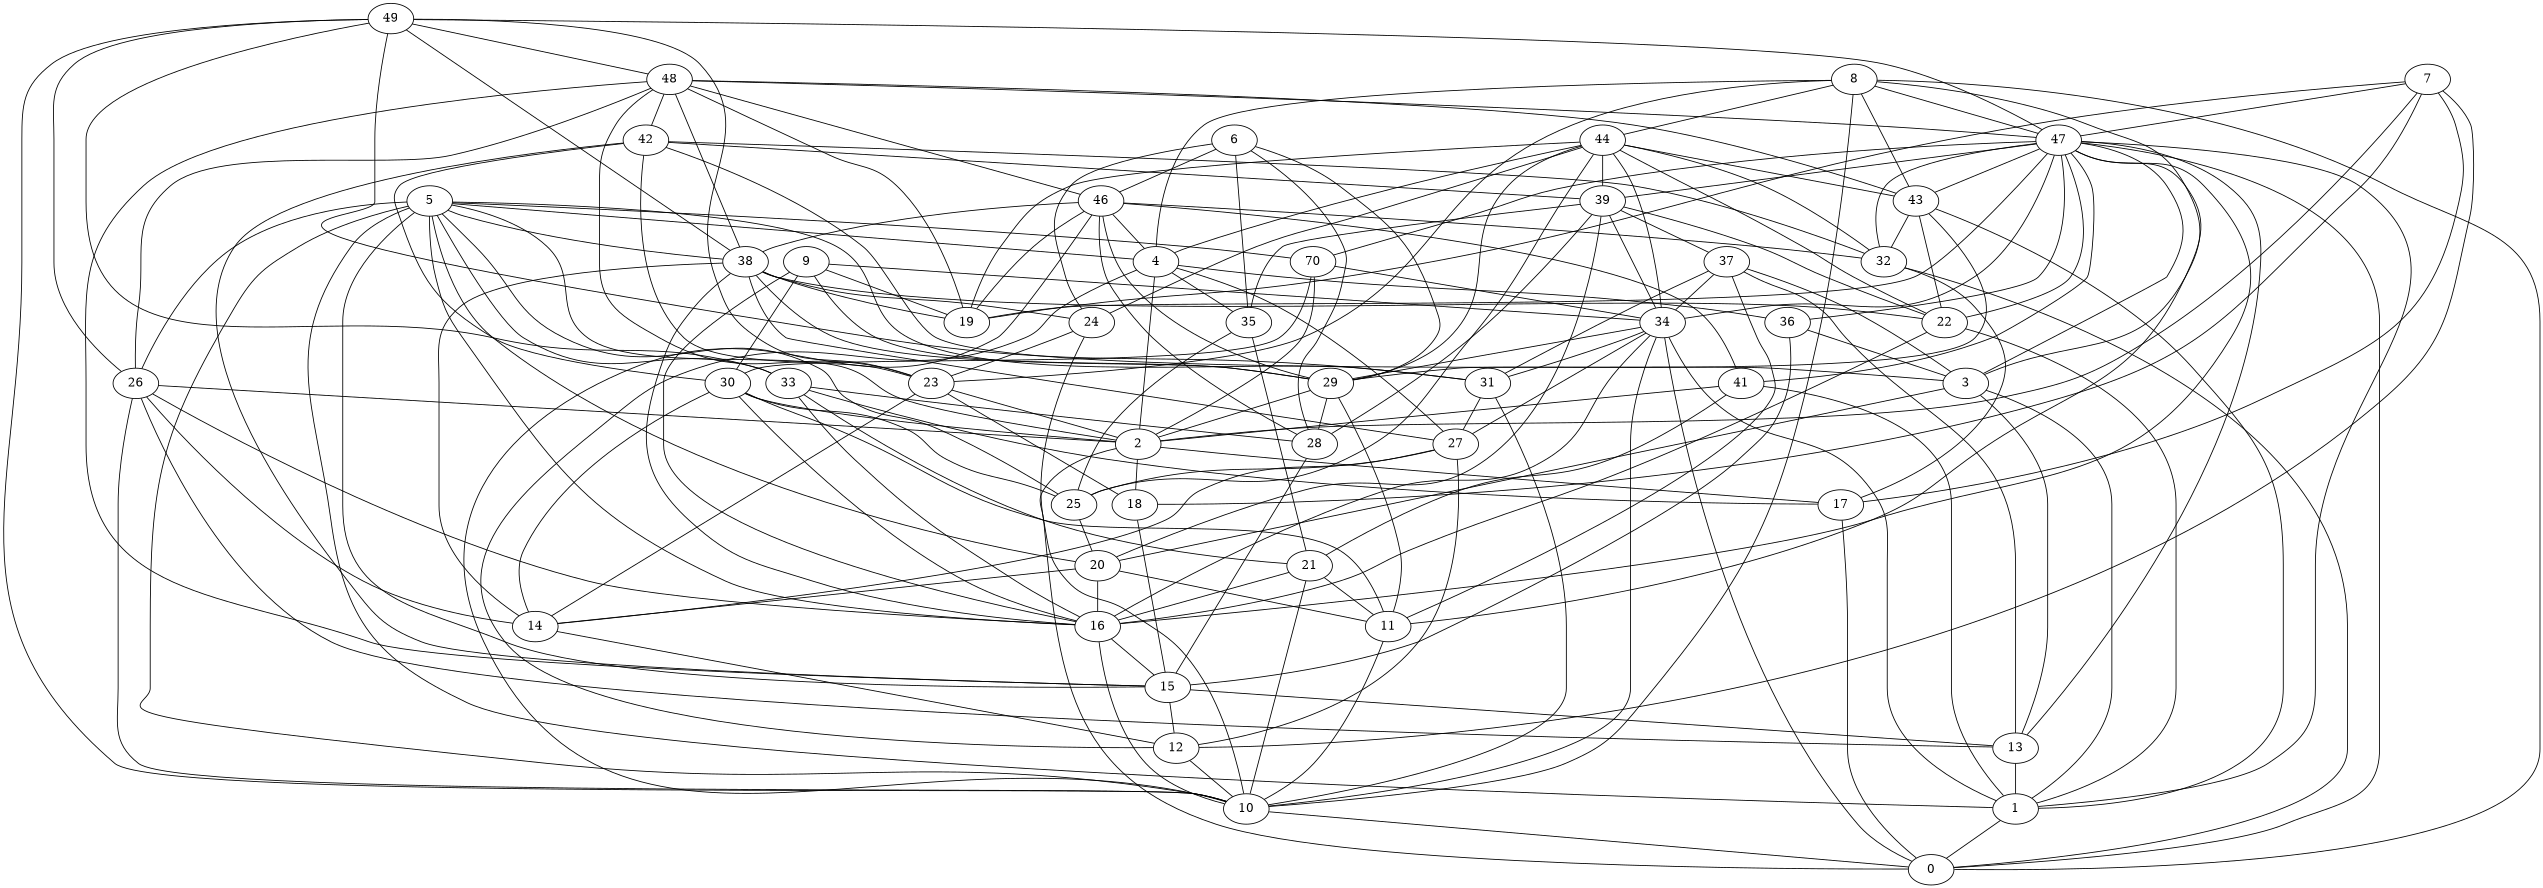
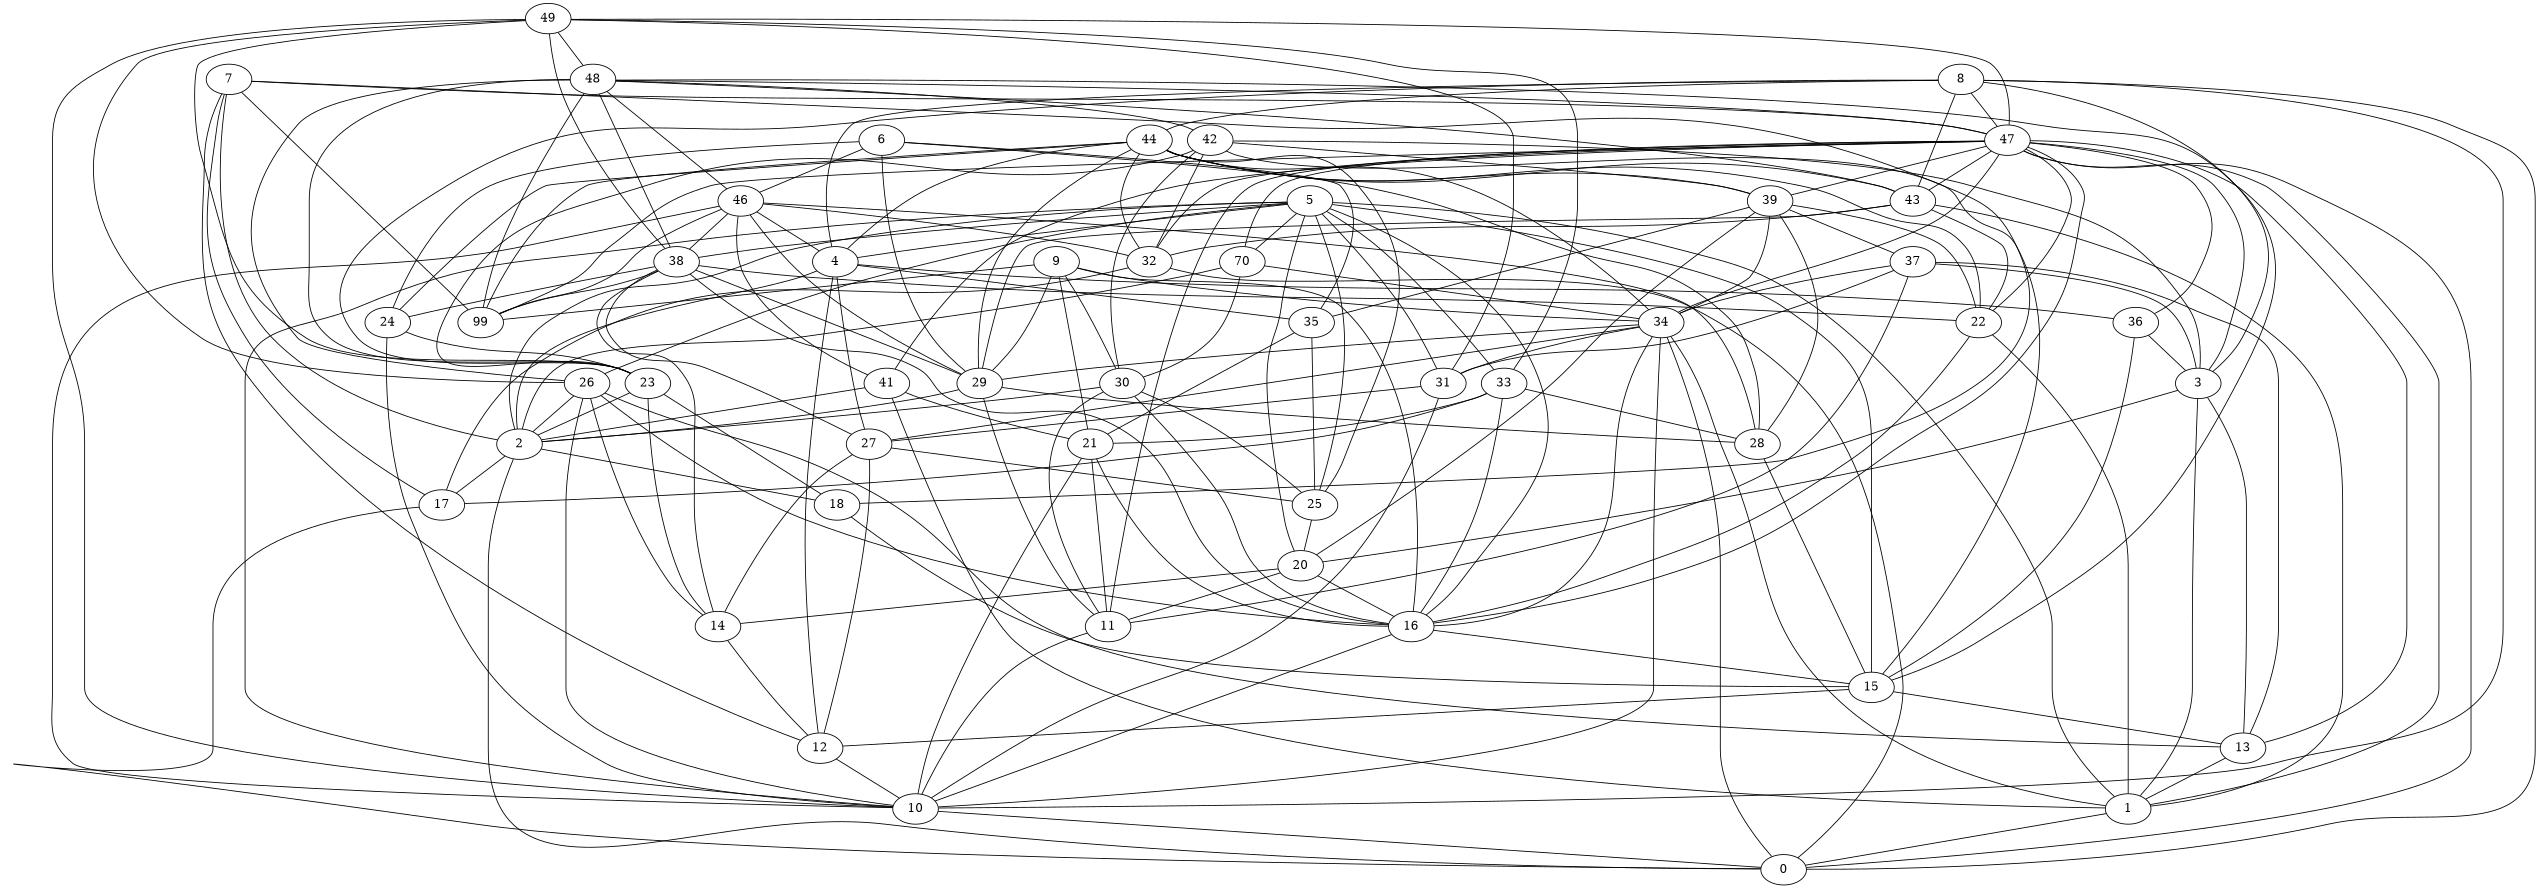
(967, 323) -> (481, 323)
none -> (1073, 353)
(580, 478) -> none
